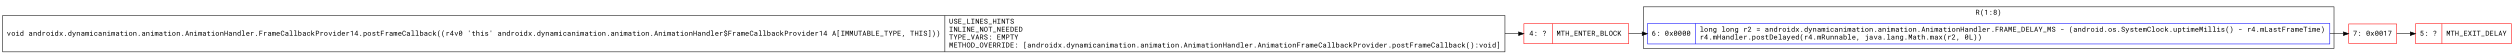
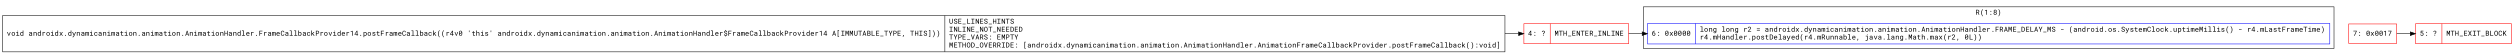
(1589, 33) -> (1589, 33)
(2477, 33) -> (2477, 33)
(2337, 34) -> none
